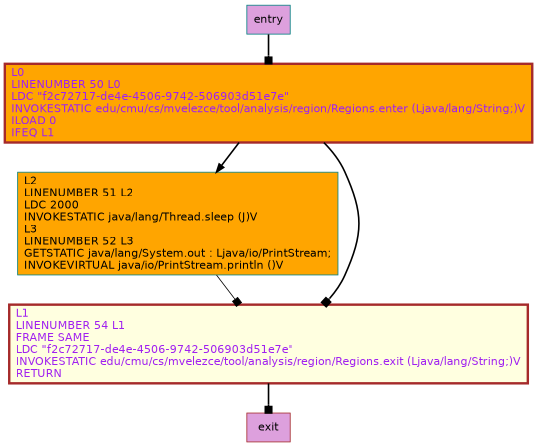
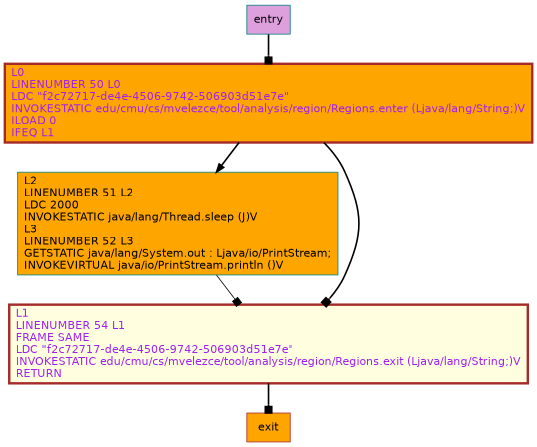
(269, 427) -> (269, 427)
